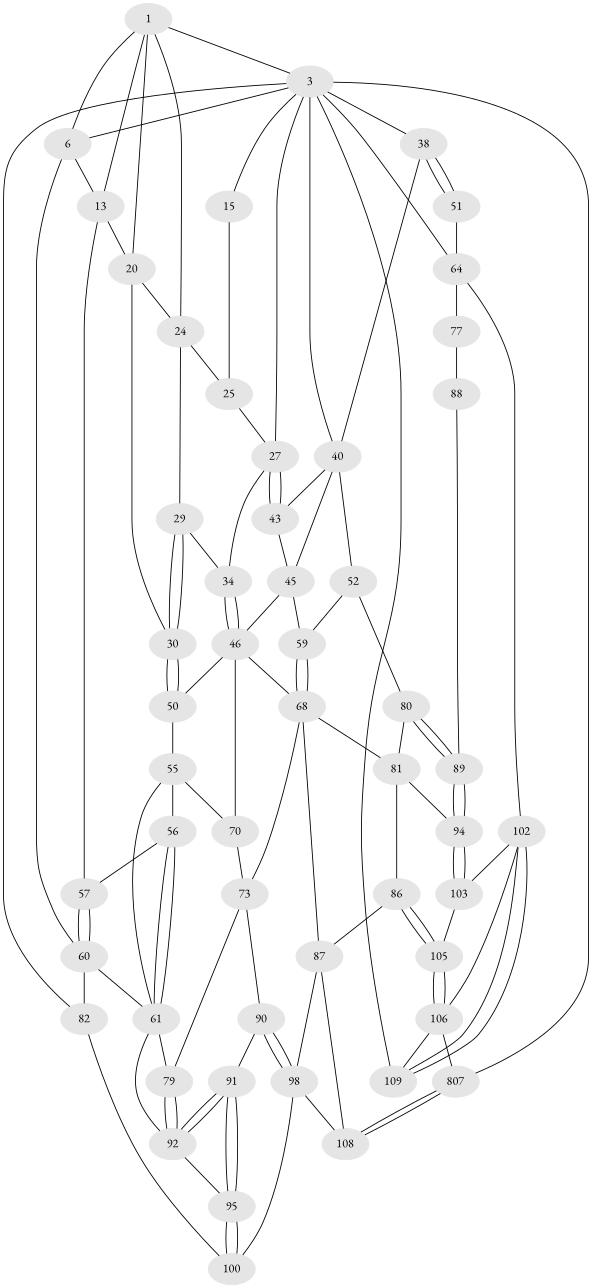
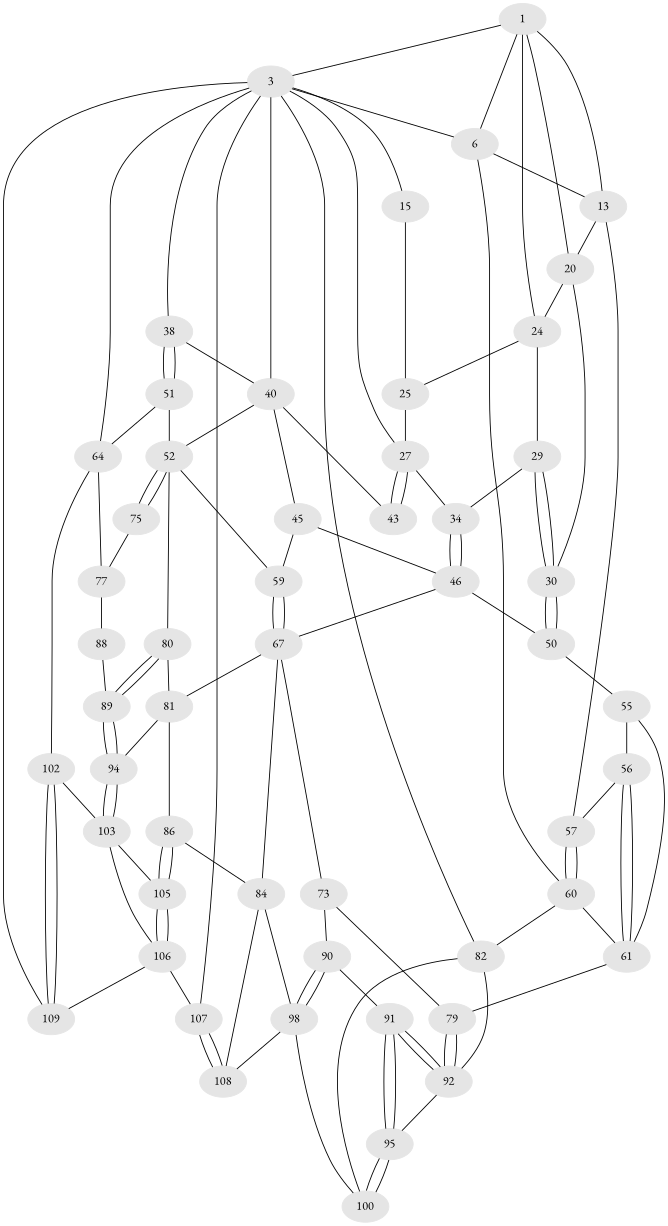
none -> (169, 425)
none -> (136, 519)
(283, 550) -> none
(302, 707) -> (279, 644)
(235, 832) -> none
(490, 929) -> (126, 897)
(319, 957) -> (261, 894)
(456, 1082) -> (199, 1019)
(136, 1085) -> (486, 1024)
